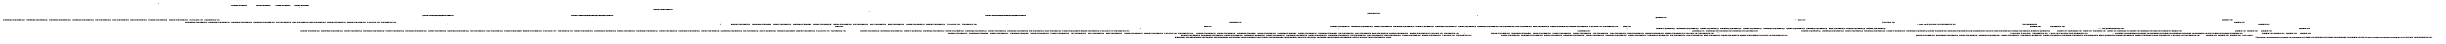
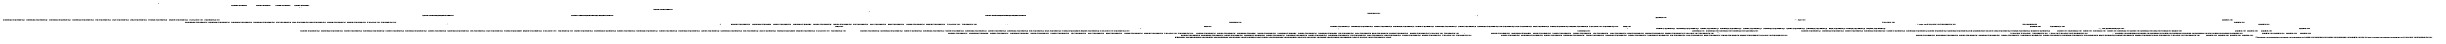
(2248, 35) -> (2248, 35)
